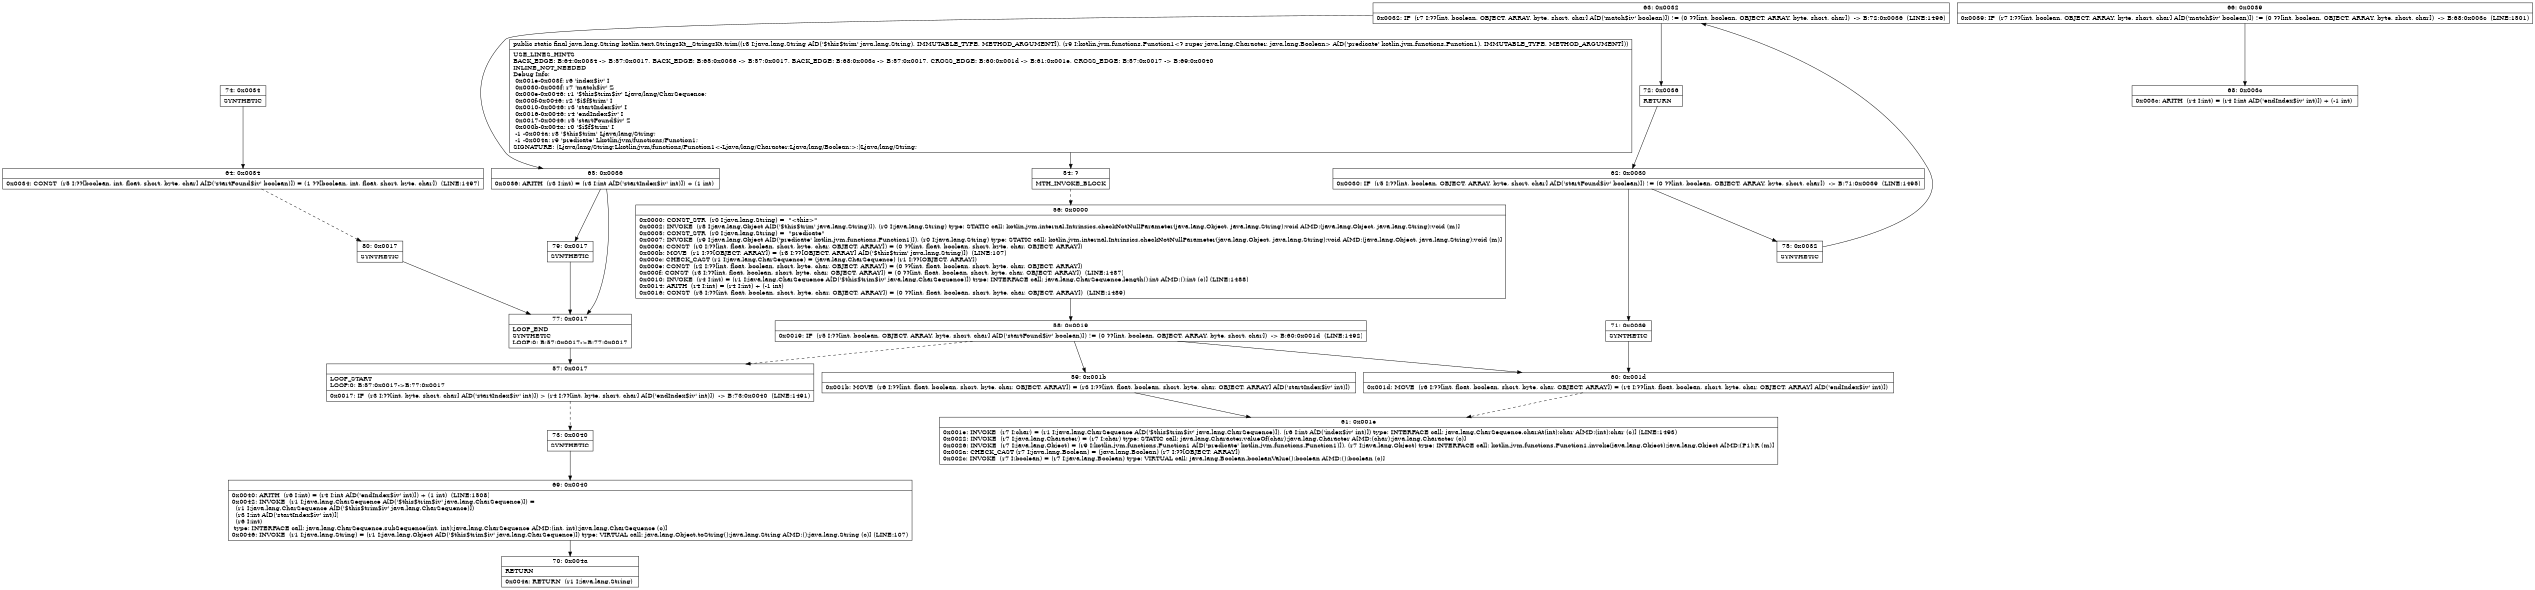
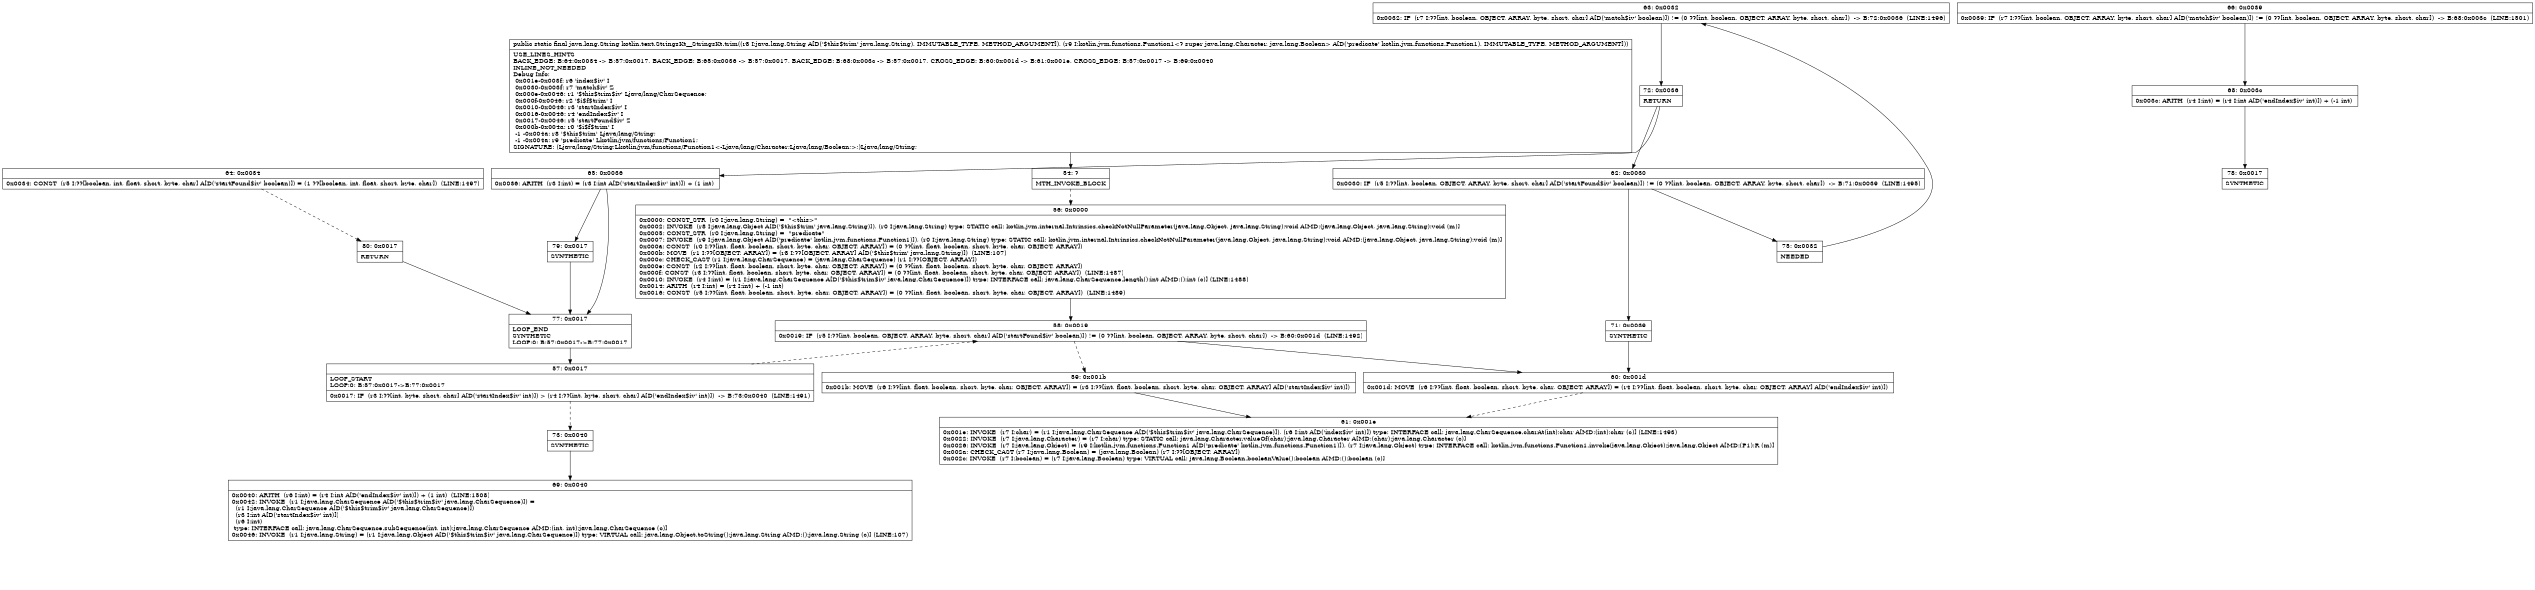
(857, 22) -> (1207, 164)
(243, 96) -> none
none -> (2245, 179)
(380, 257) -> (375, 257)
(1800, 257) -> (1795, 257)
(861, 352) -> (862, 353)
(1079, 355) -> (1079, 355)
(570, 572) -> none
